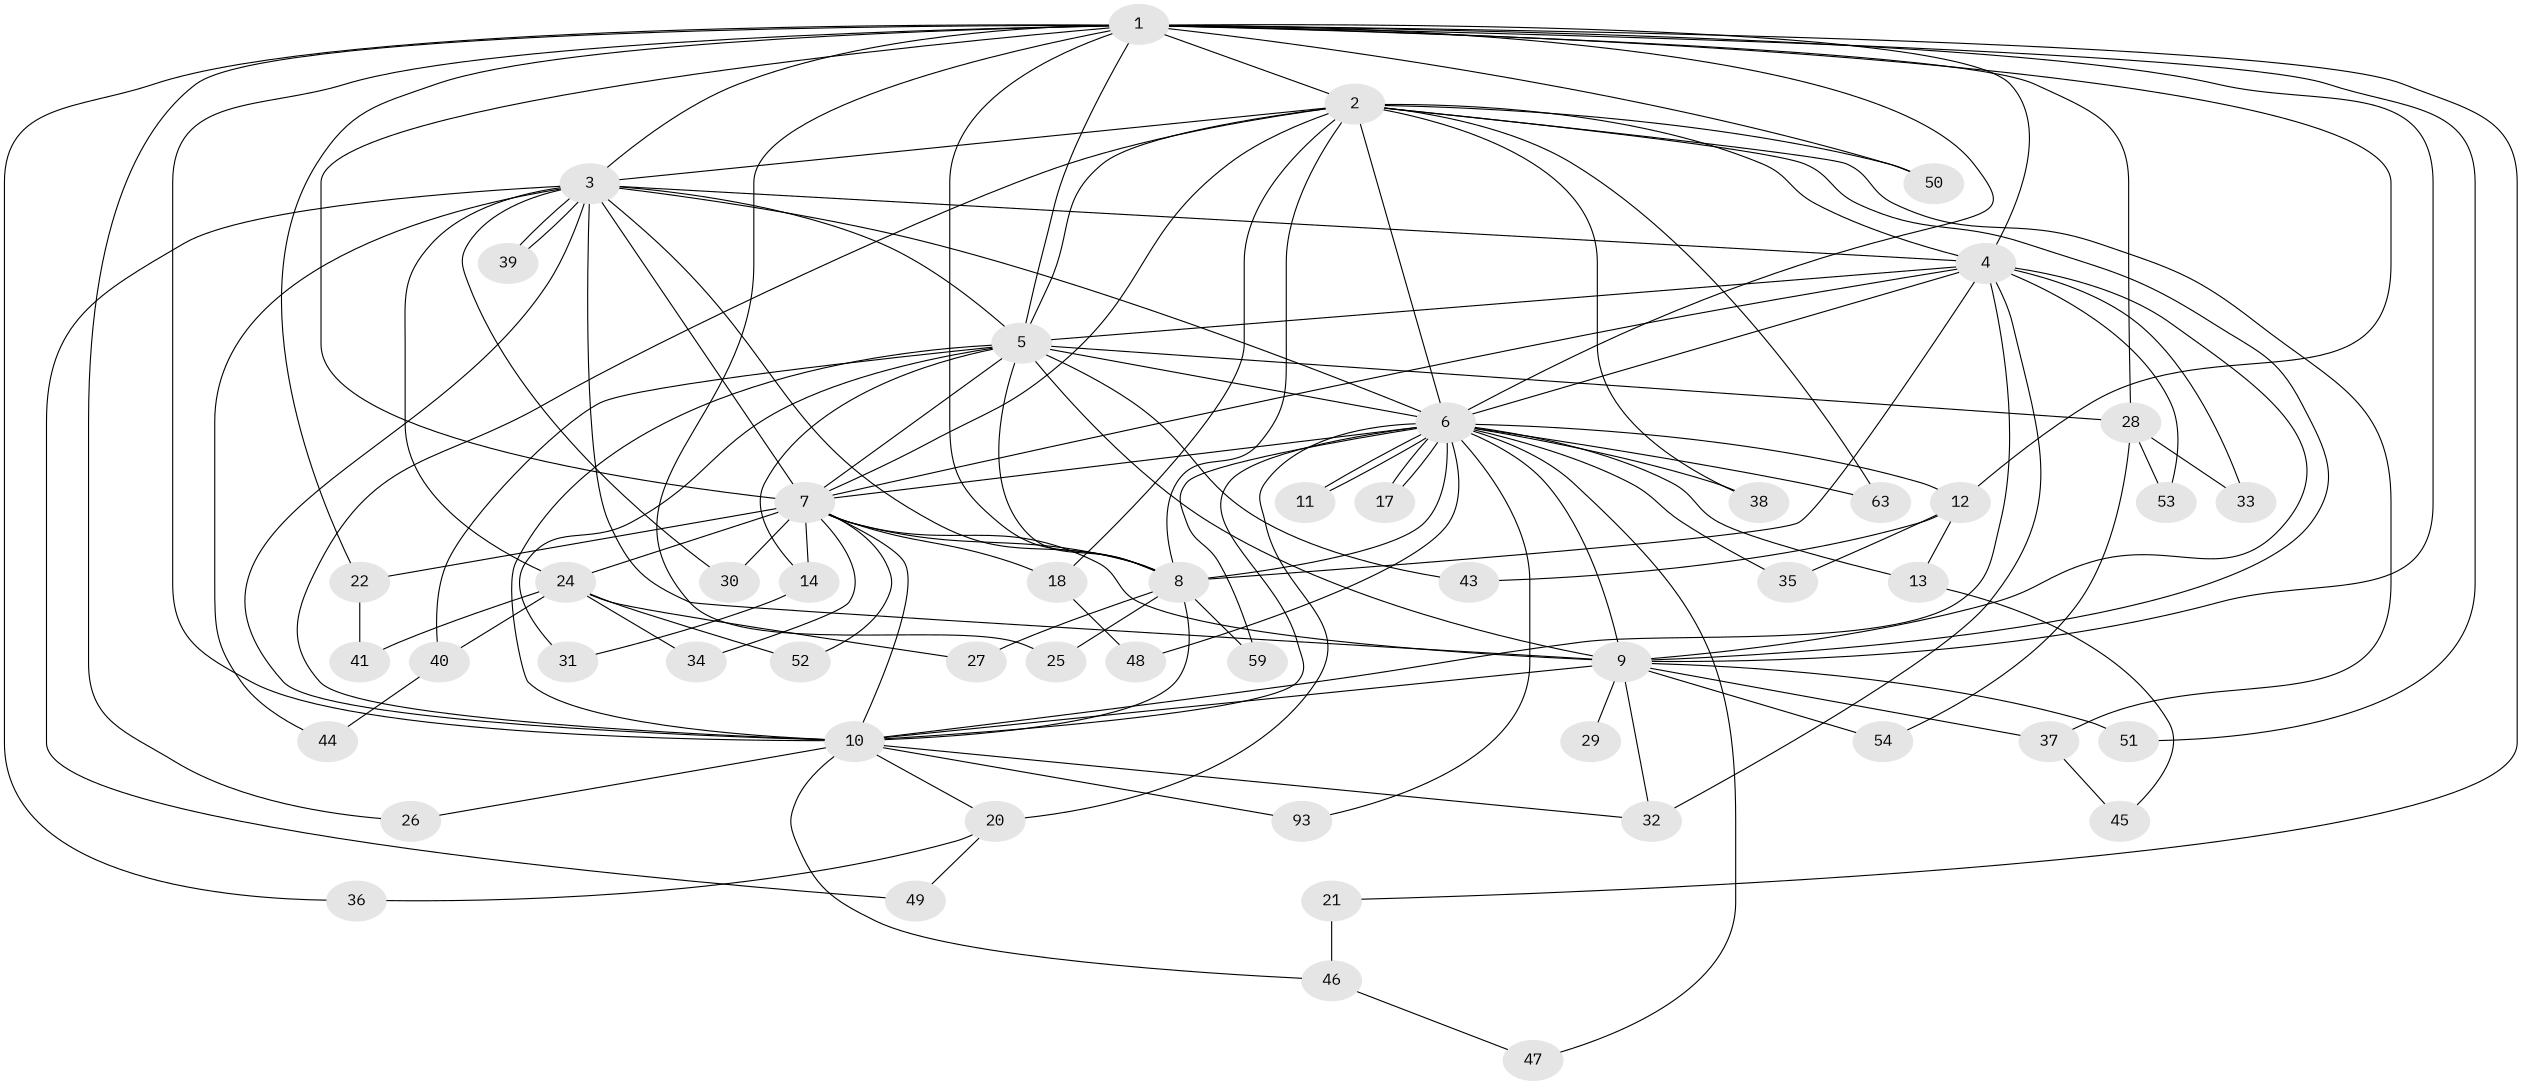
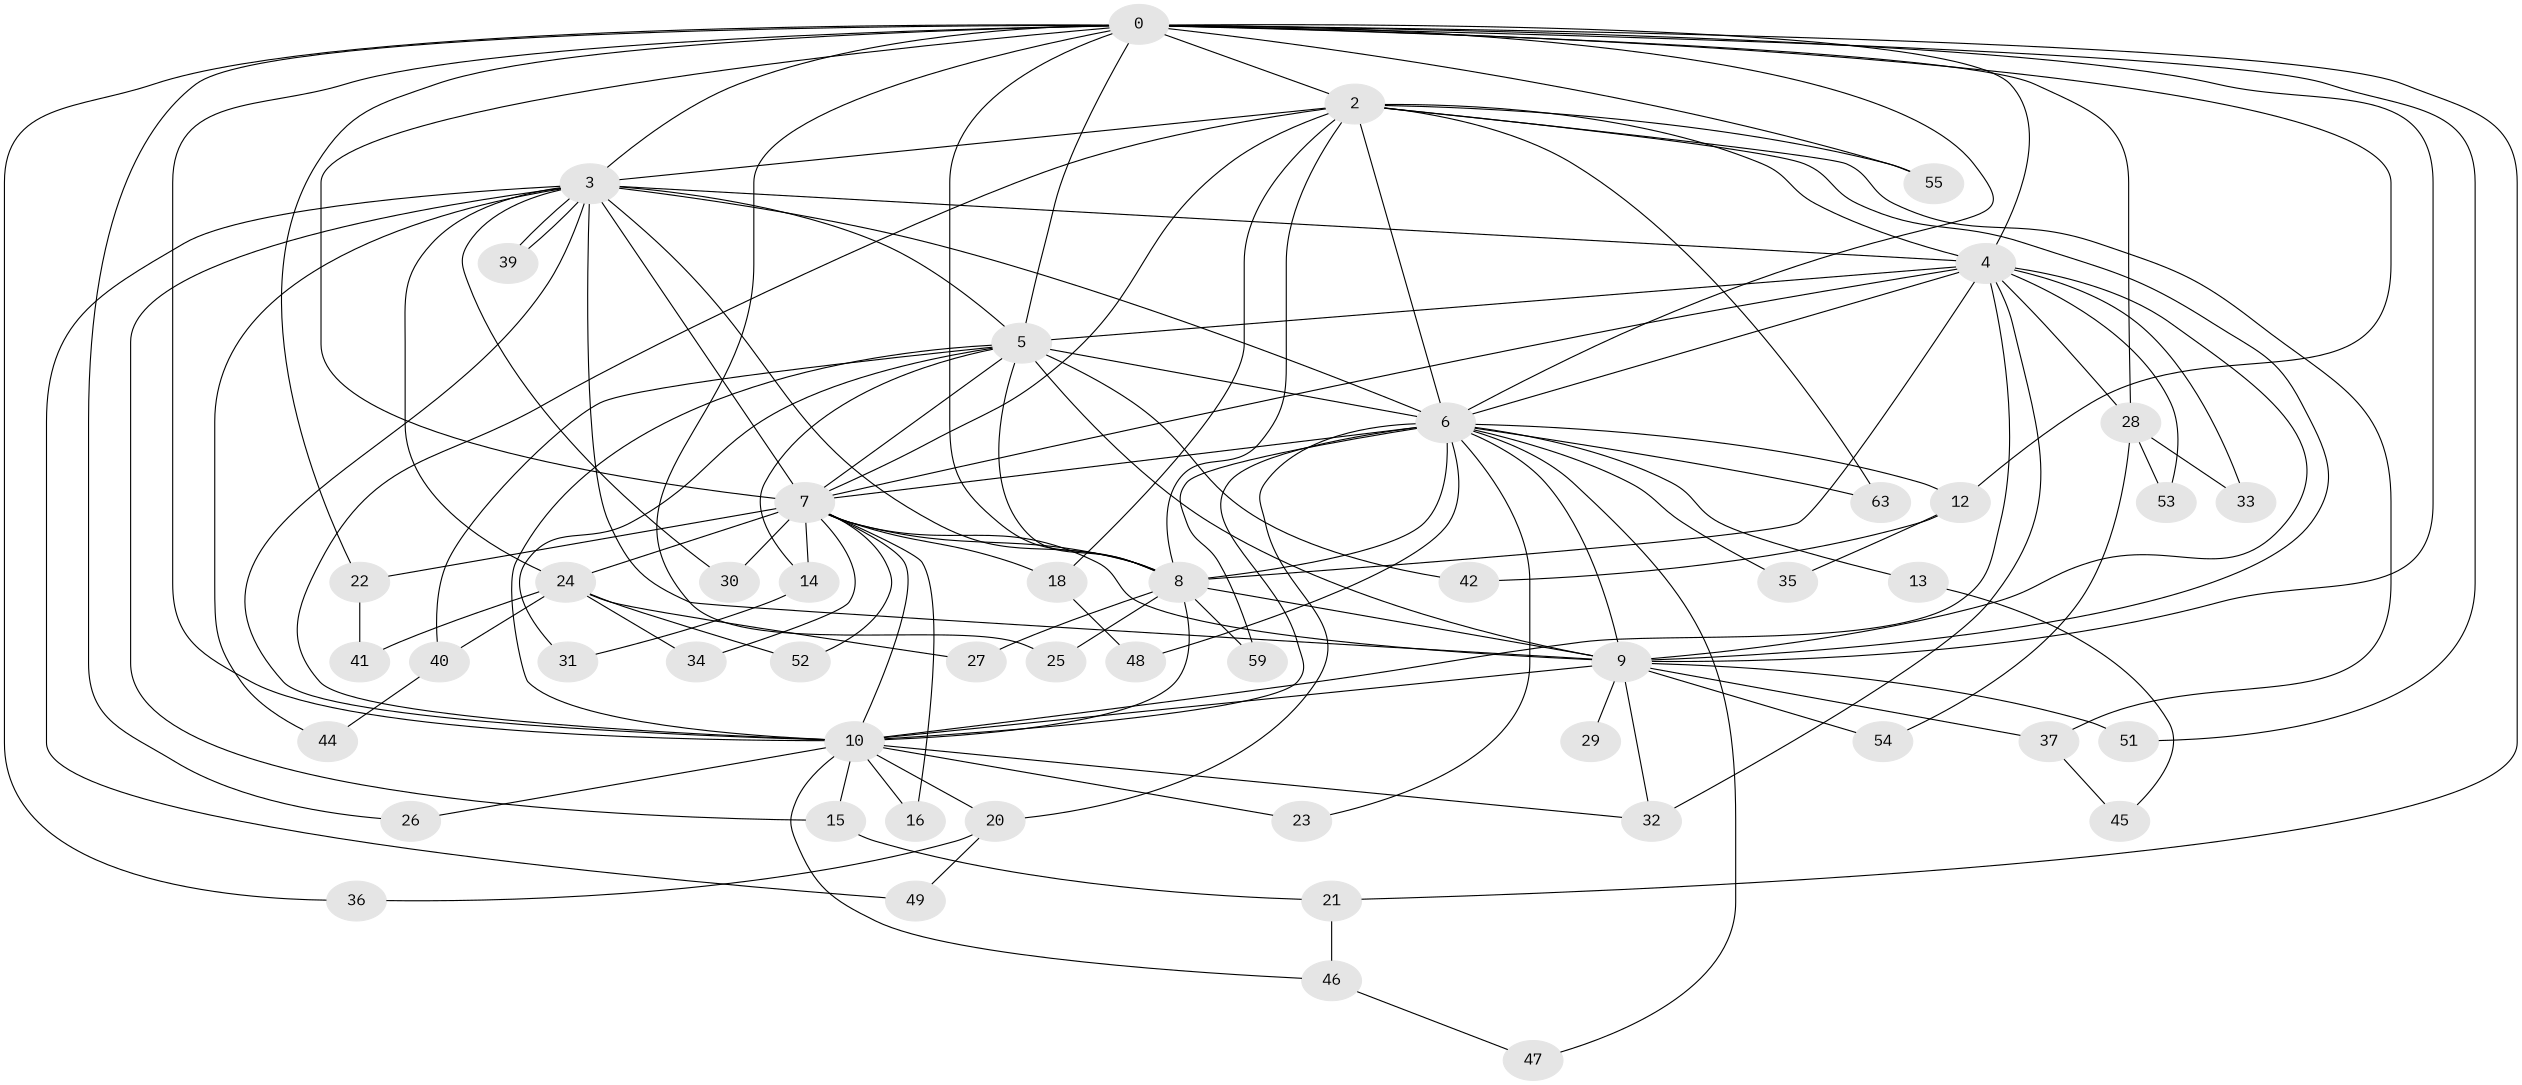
(1139, 24) -> (1139, 24)
(1108, 161) -> none
(1934, 184) -> (1934, 184)
(1550, 381) -> (2061, 342)
(1305, 503) -> none
(1385, 503) -> none
(1759, 503) -> none
(1939, 542) -> none
(1469, 582) -> (1469, 582)
none -> (1400, 622)
none -> (836, 821)
none -> (915, 821)
(1302, 821) -> (1302, 821)
